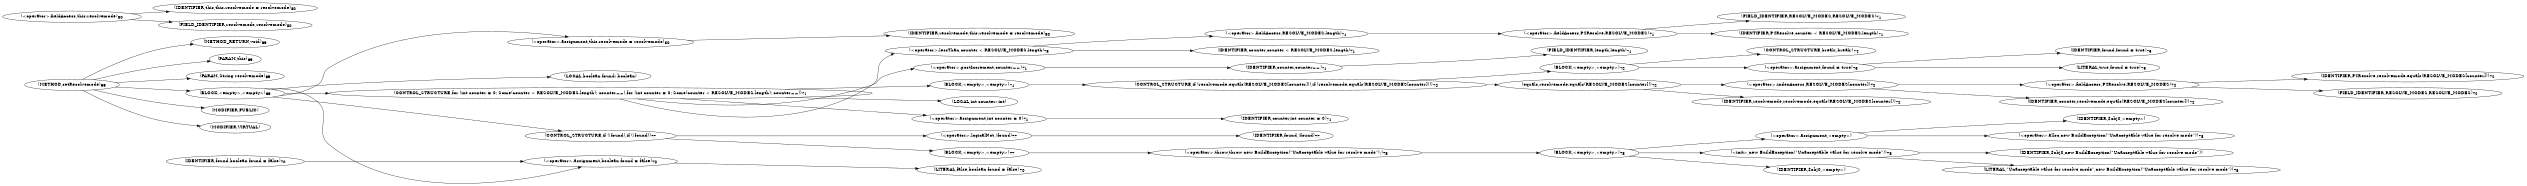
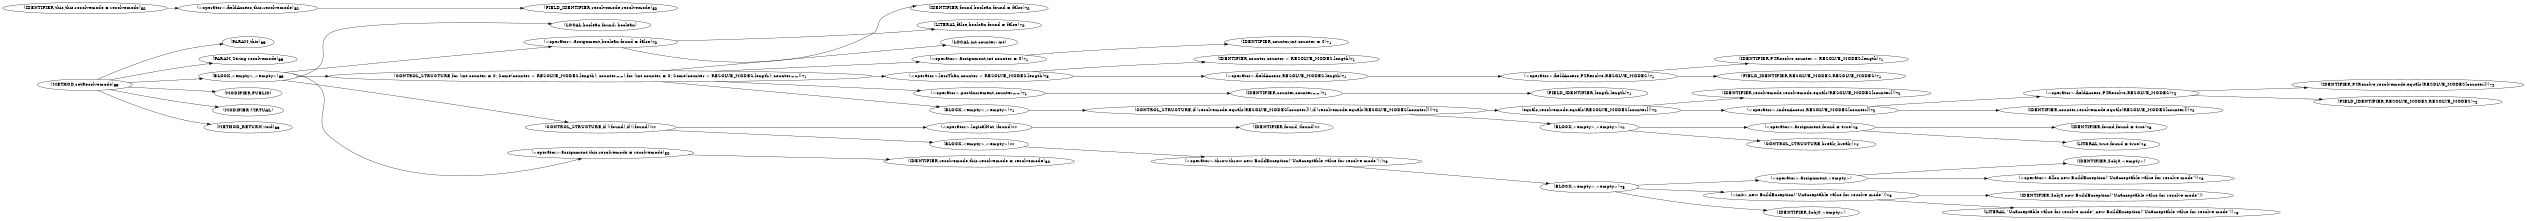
(148, 13) -> (171, 8)
(412, 161) -> (736, 62)
